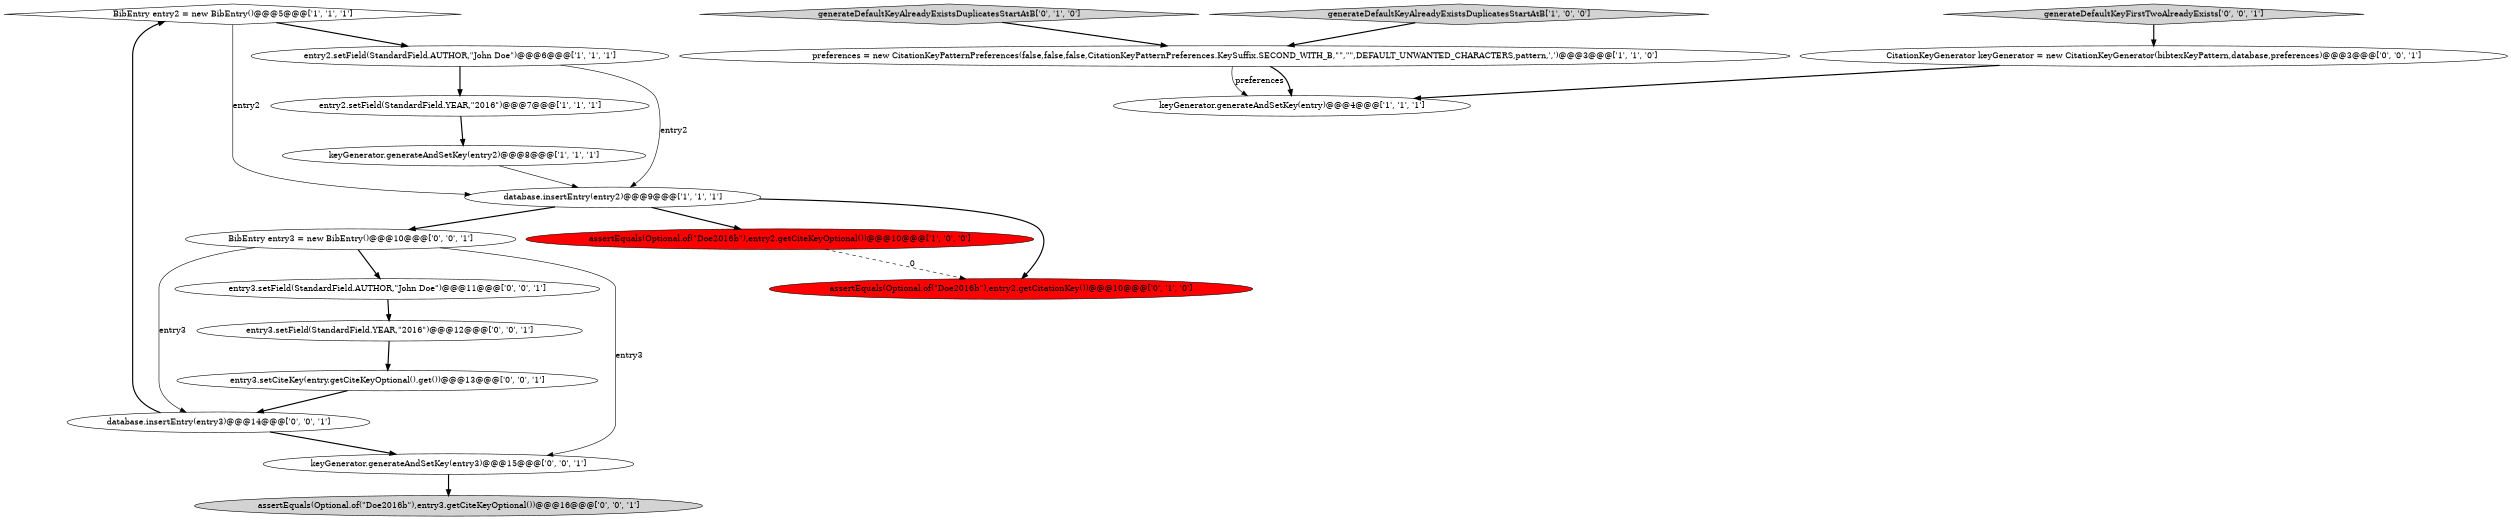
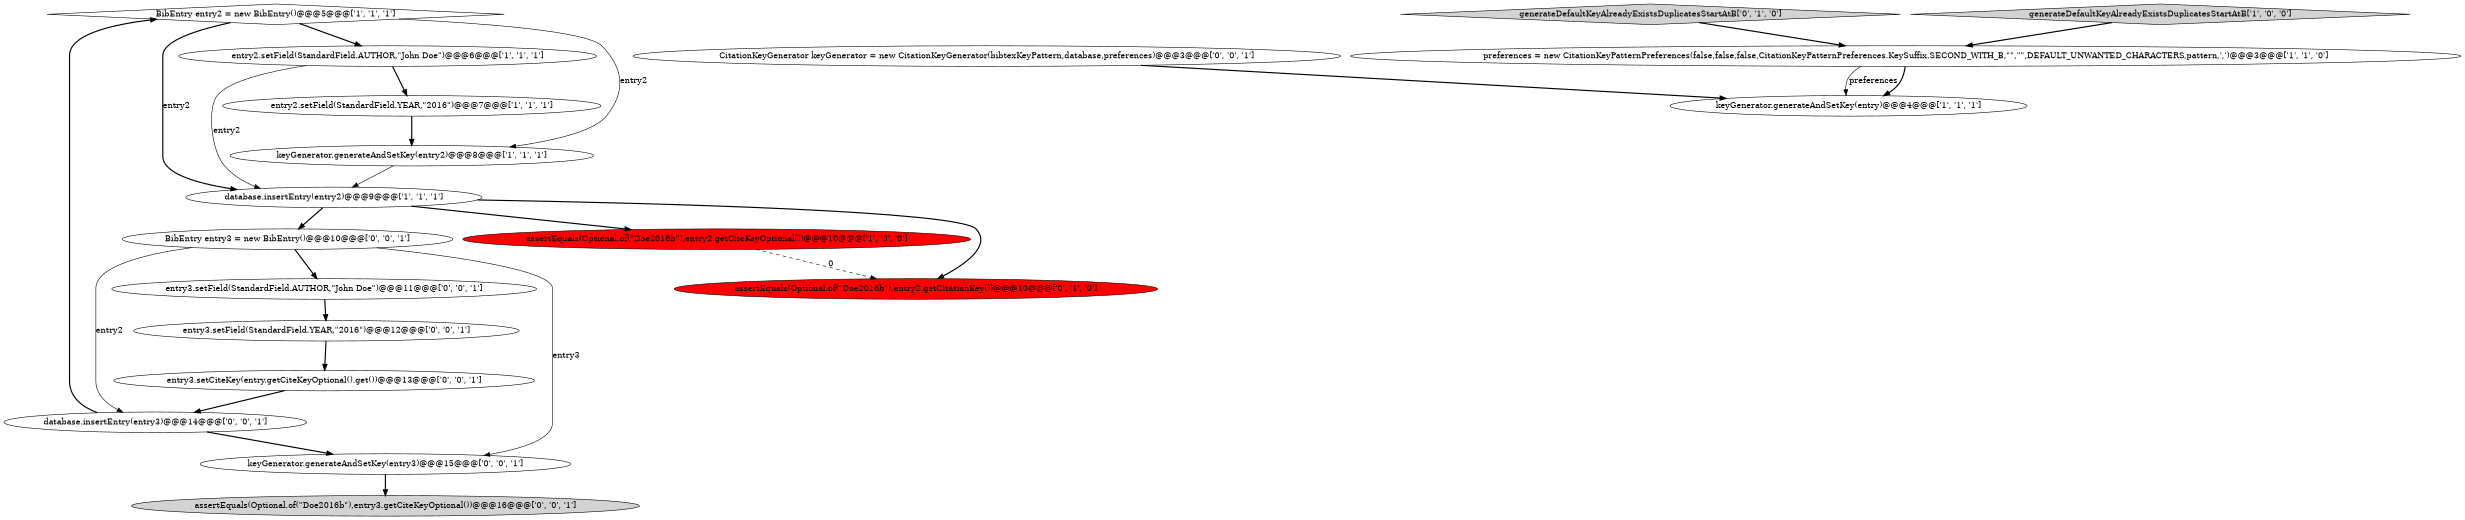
(2154, 14) -> none
none -> (588, 39)
(280, 178) -> (163, 106)
(173, 331) -> (110, 331)
